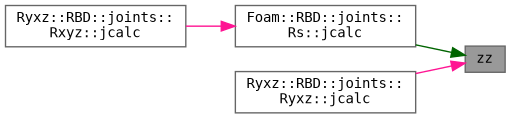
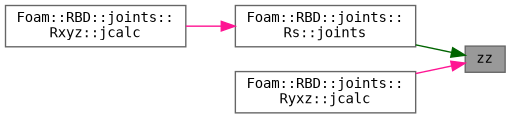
(96, 26) -> (96, 26)
(326, 26) -> (326, 26)
(326, 92) -> (326, 92)
